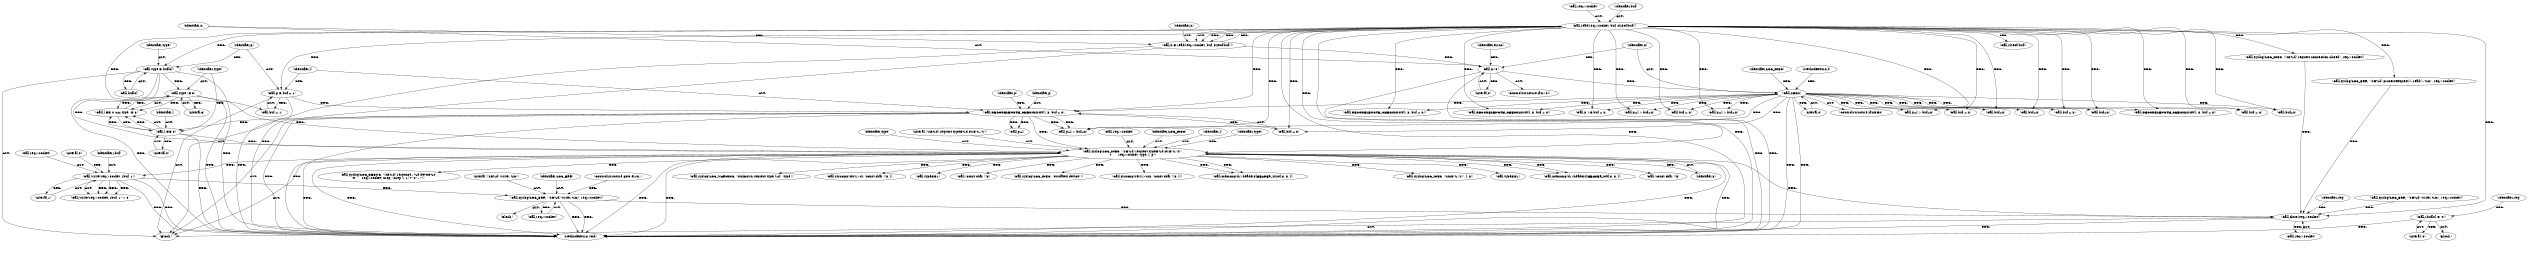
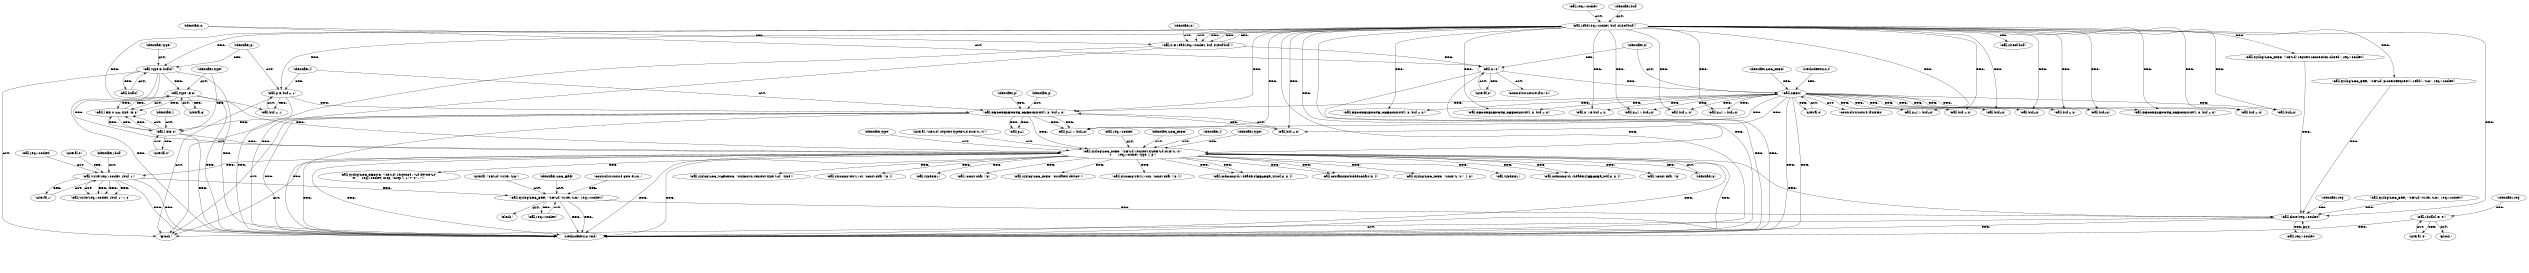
(1491, 45) -> none
none -> (1350, 177)
